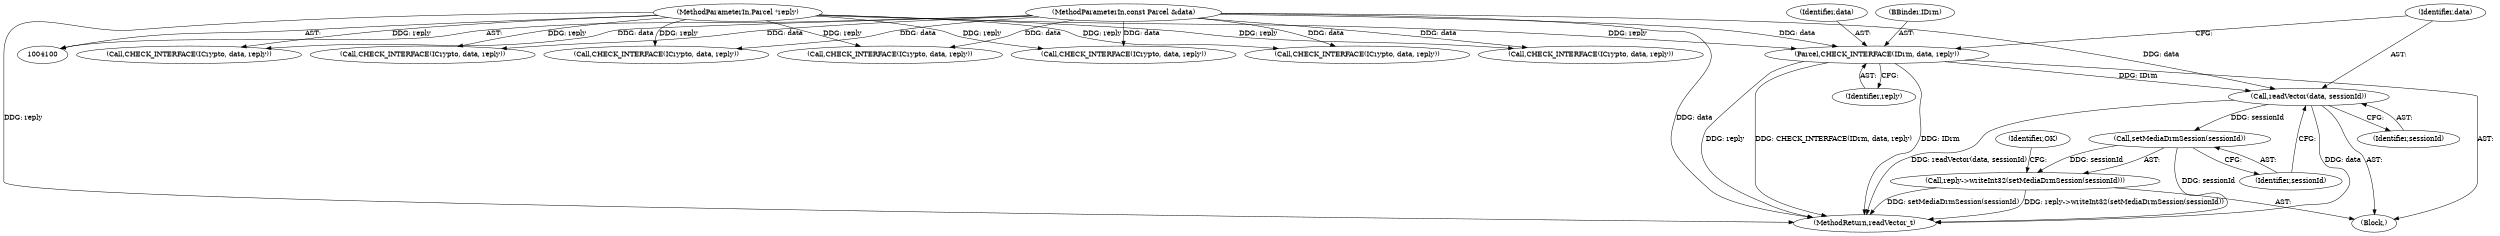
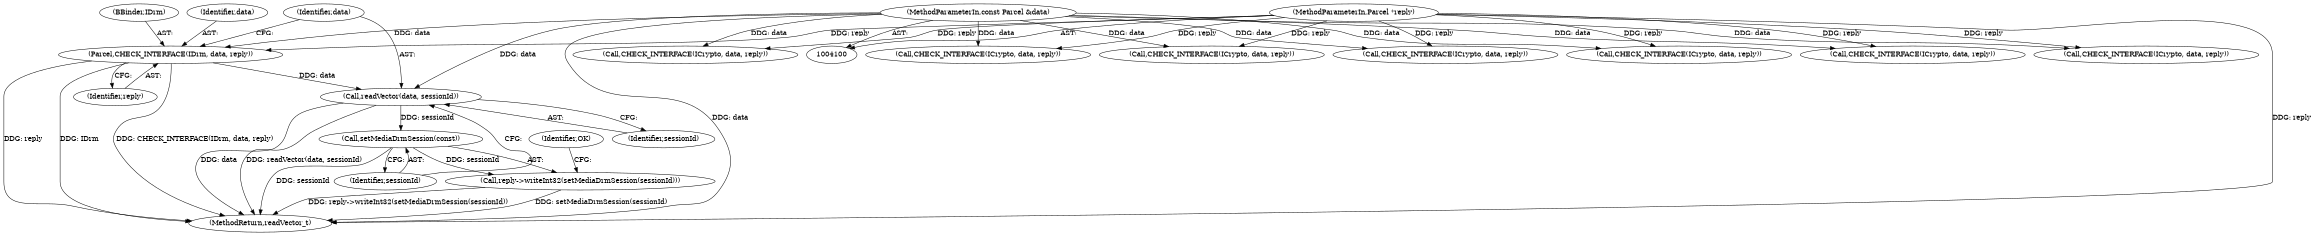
(2138, 76) -> (317, 76)
(2180, 139) -> (401, 139)
(2374, 223) -> none
